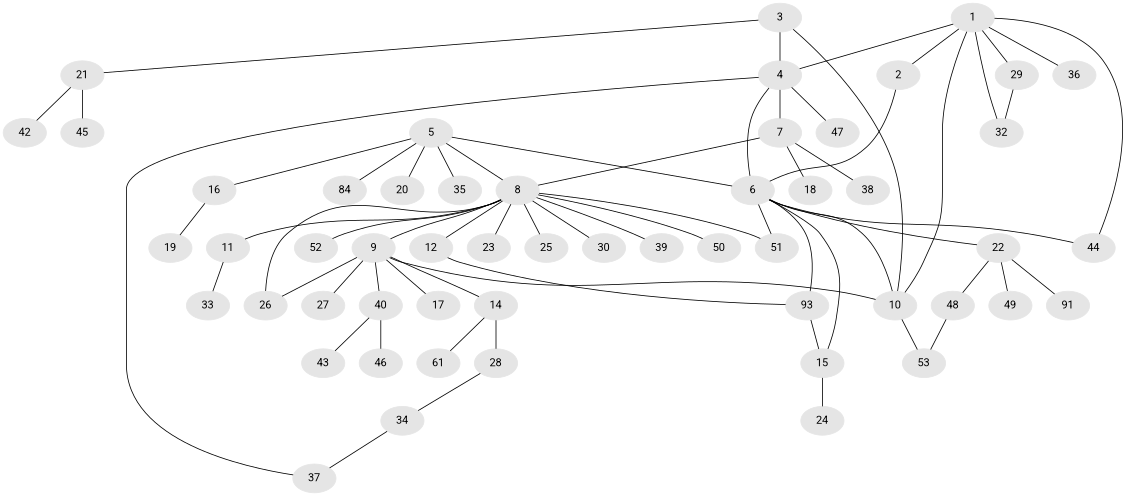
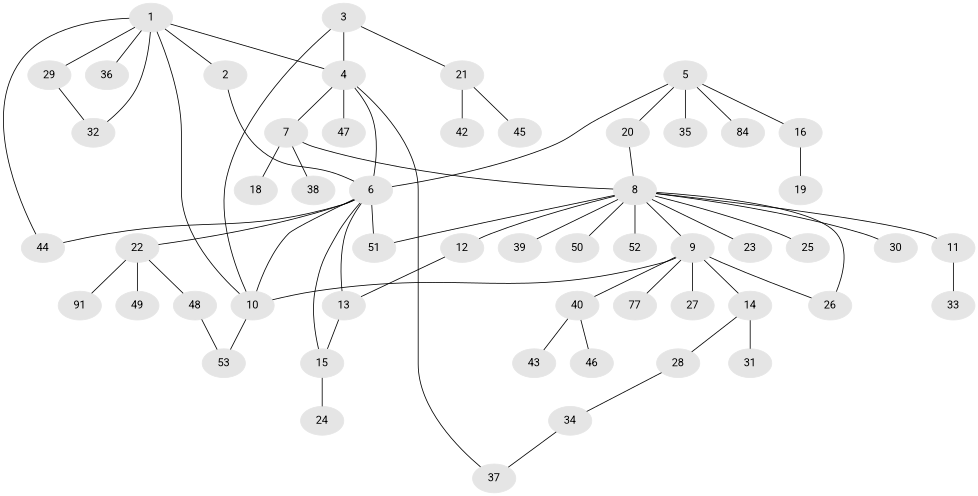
(474, 162) -> (631, 161)
(438, 306) -> (635, 306)
(807, 306) -> (344, 306)
(438, 363) -> (750, 363)
